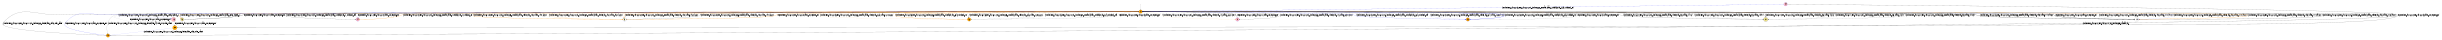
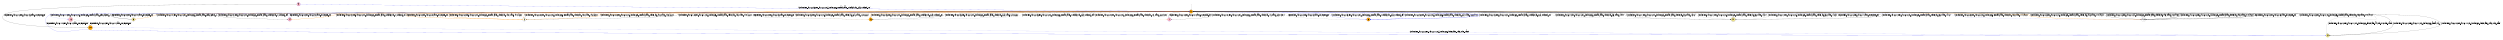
(594, 12) -> (1567, 12)
(108, 36) -> (2328, 36)
